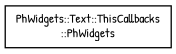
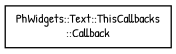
(88, 27) -> (88, 27)
